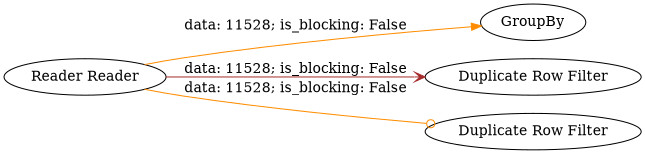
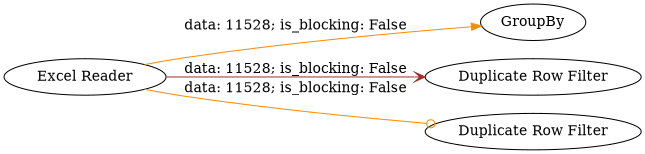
(85, 77) -> (85, 77)
